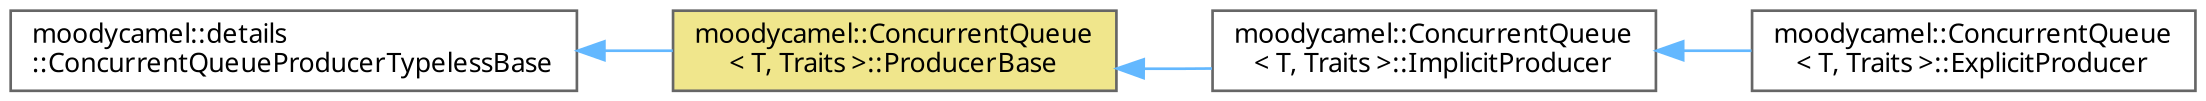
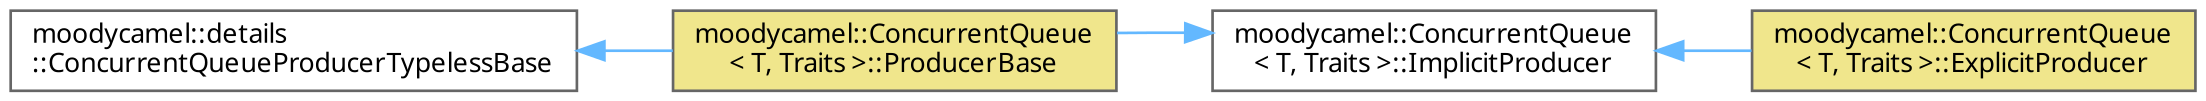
(1974, 51) -> (1974, 51)
(1178, 69) -> (1151, 33)
